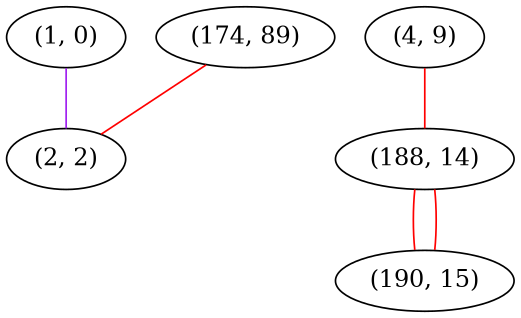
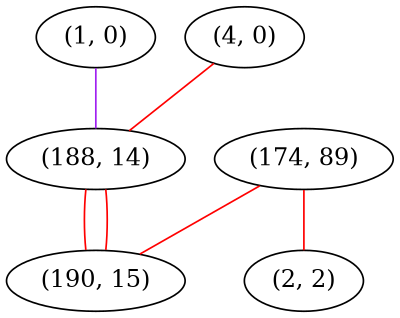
(425, 37) -> (245, 37)
(66, 98) -> (96, 98)
none -> (200, 220)
